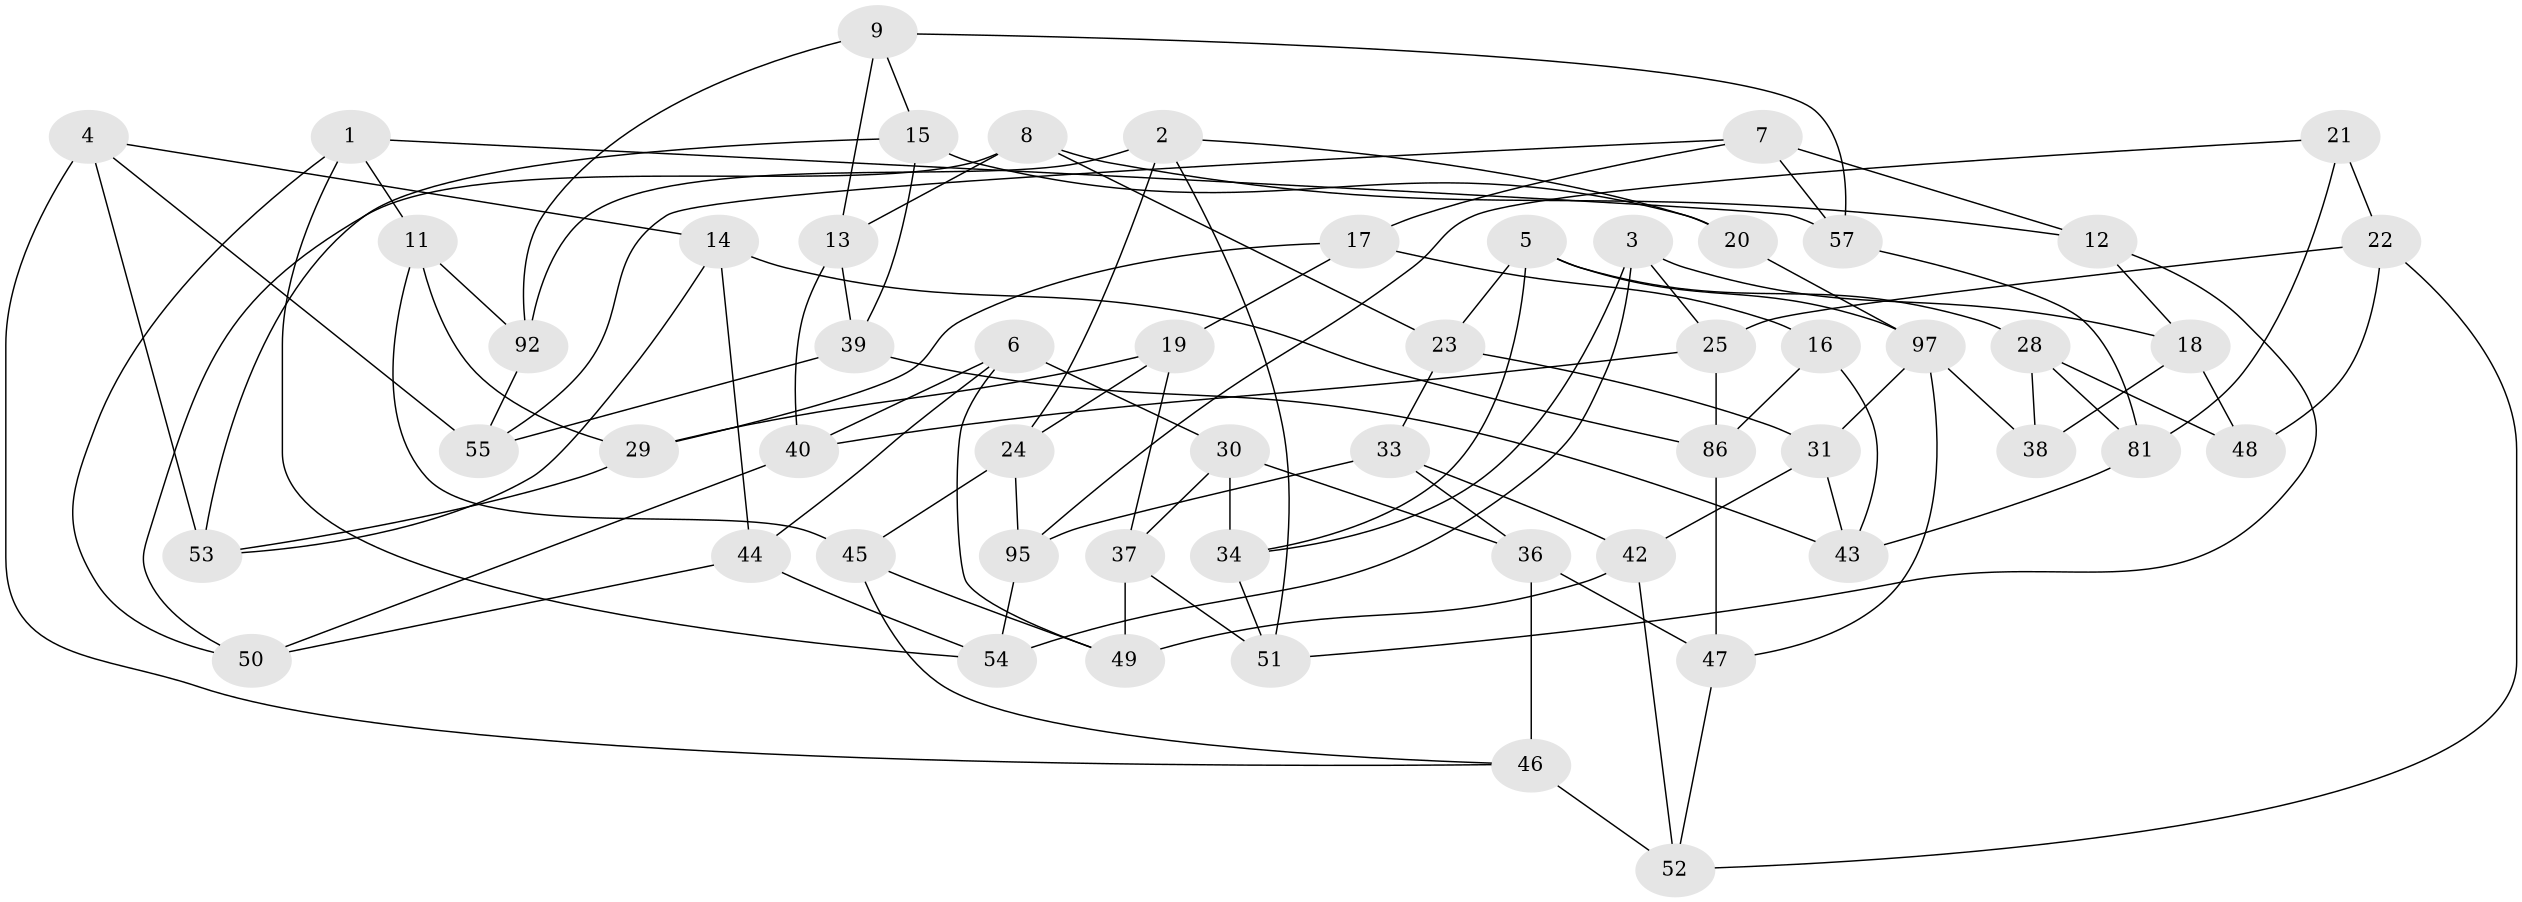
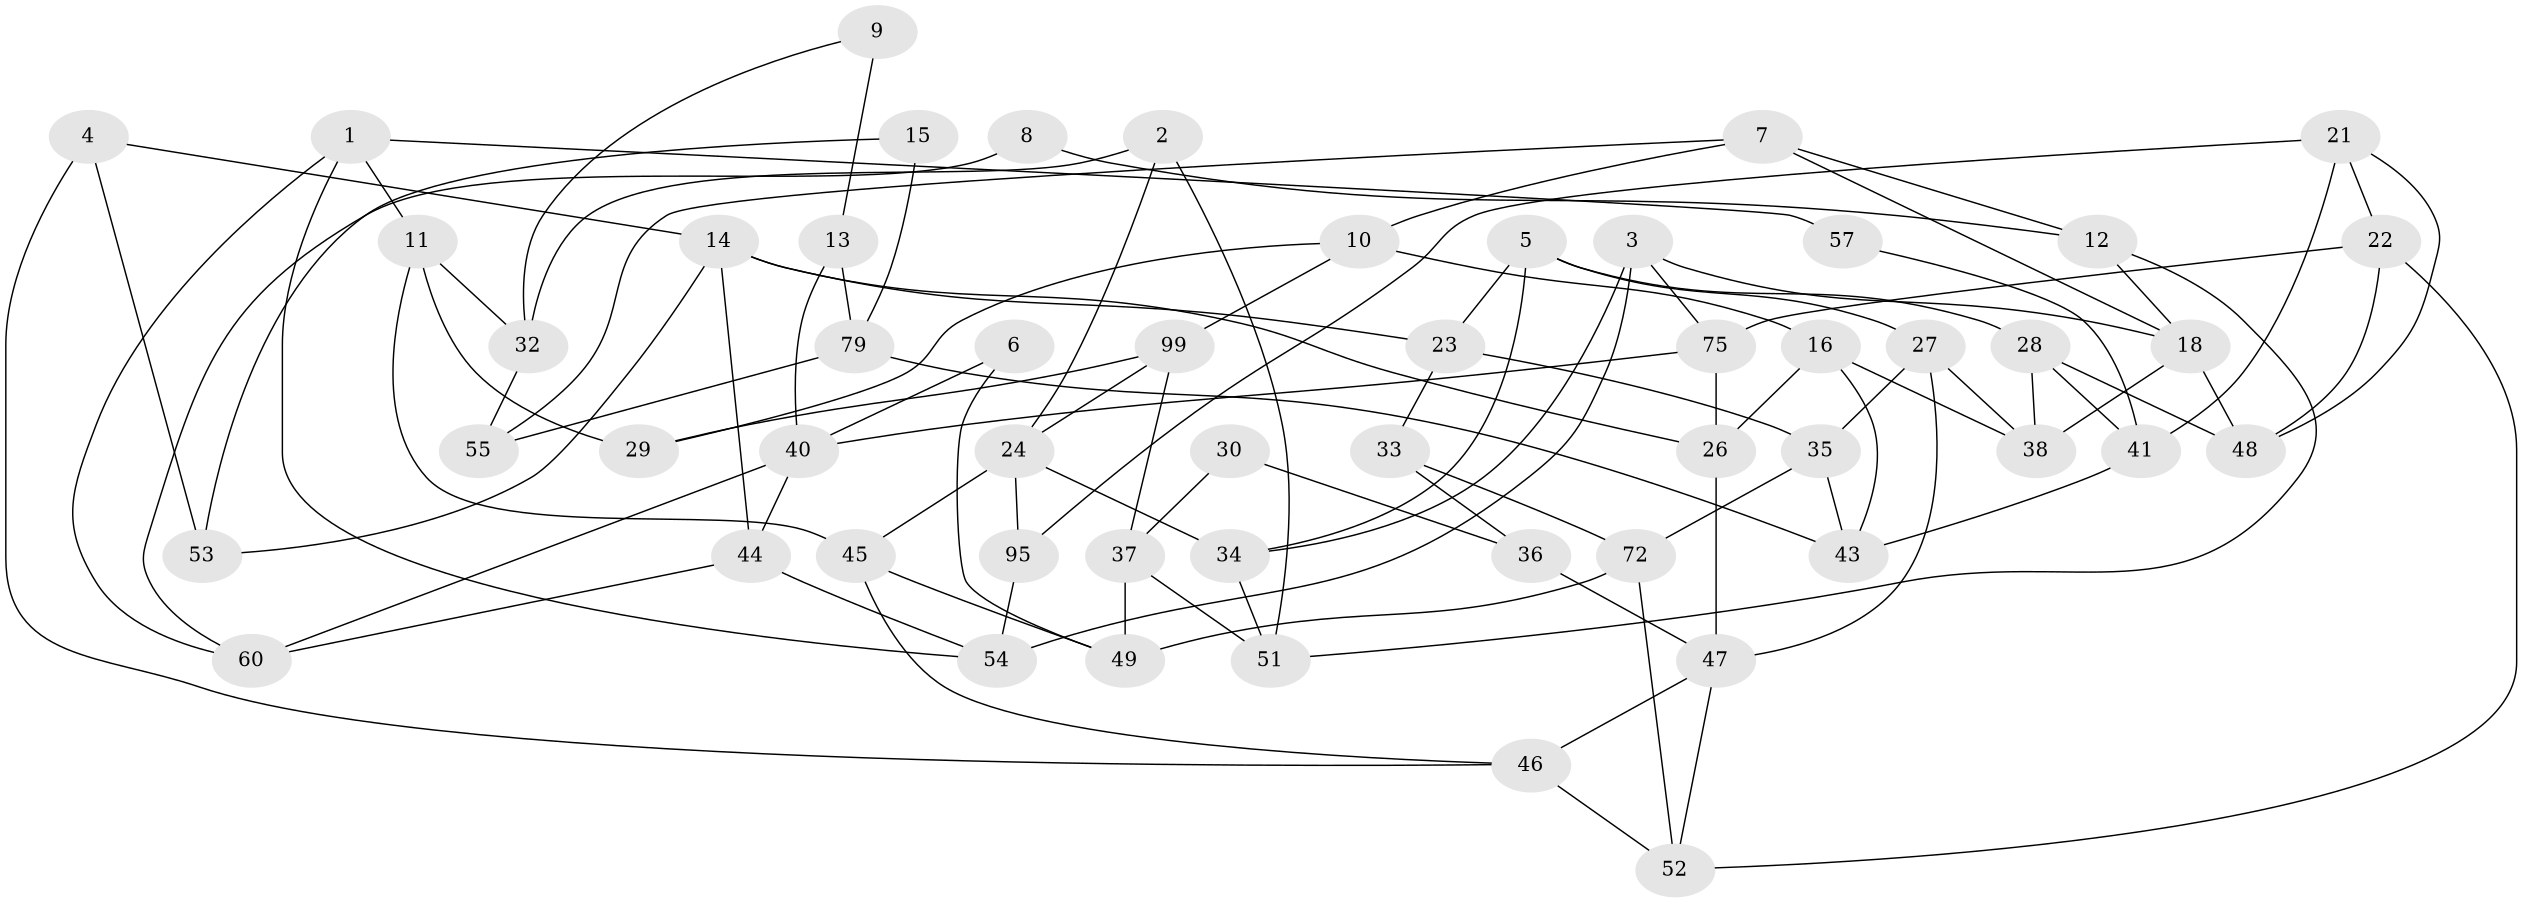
(1425, 52) -> none
(898, 85) -> none
(1803, 189) -> (1976, 242)
(923, 194) -> none
(1228, 237) -> (1078, 305)
(1359, 242) -> (1359, 242)
(1738, 242) -> none
(301, 308) -> none
none -> (2420, 314)
(528, 346) -> (528, 346)
(854, 346) -> (854, 346)
(1175, 346) -> (1175, 346)
(1716, 346) -> (1716, 346)
(1926, 346) -> (1926, 346)
none -> (1925, 397)
(1122, 399) -> none
(883, 451) -> (775, 504)
(1716, 451) -> (1716, 451)
(1821, 451) -> (1821, 451)
(2141, 451) -> (2141, 451)
(517, 495) -> none
(1201, 497) -> none
(1230, 504) -> (1122, 504)
(1636, 556) -> (1636, 556)
(252, 661) -> (252, 661)
(1531, 661) -> (1624, 713)
